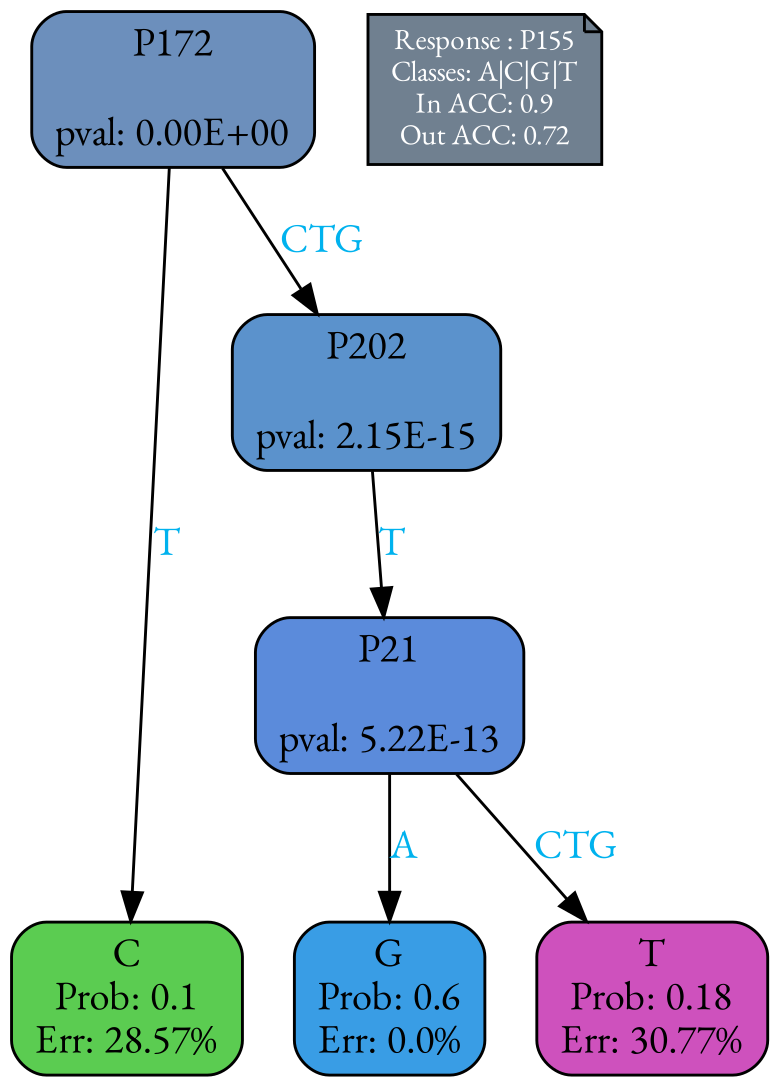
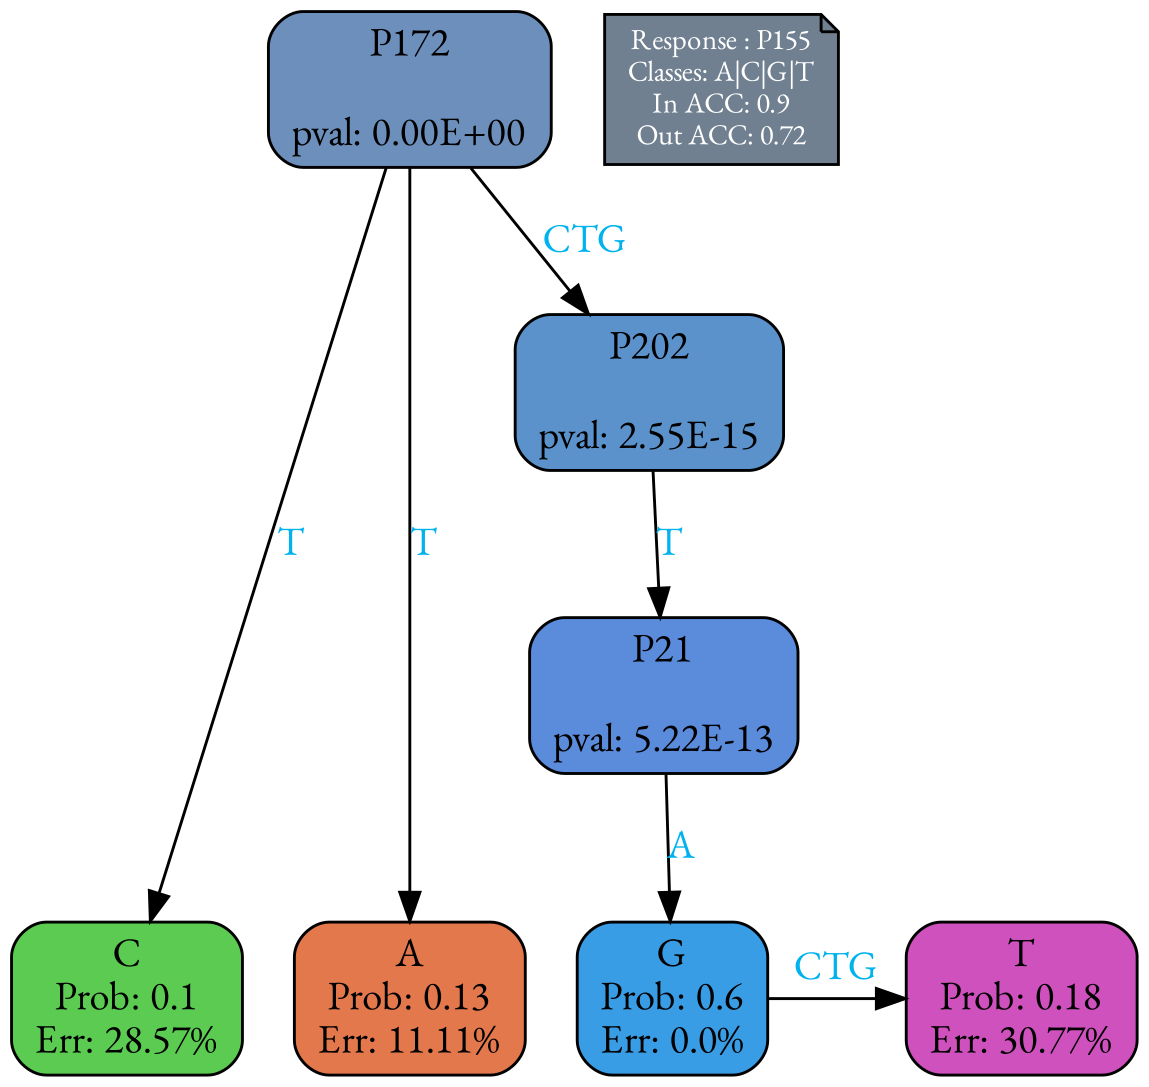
(367, 393) -> (649, 393)
(512, 837) -> (822, 999)
none -> (410, 999)
